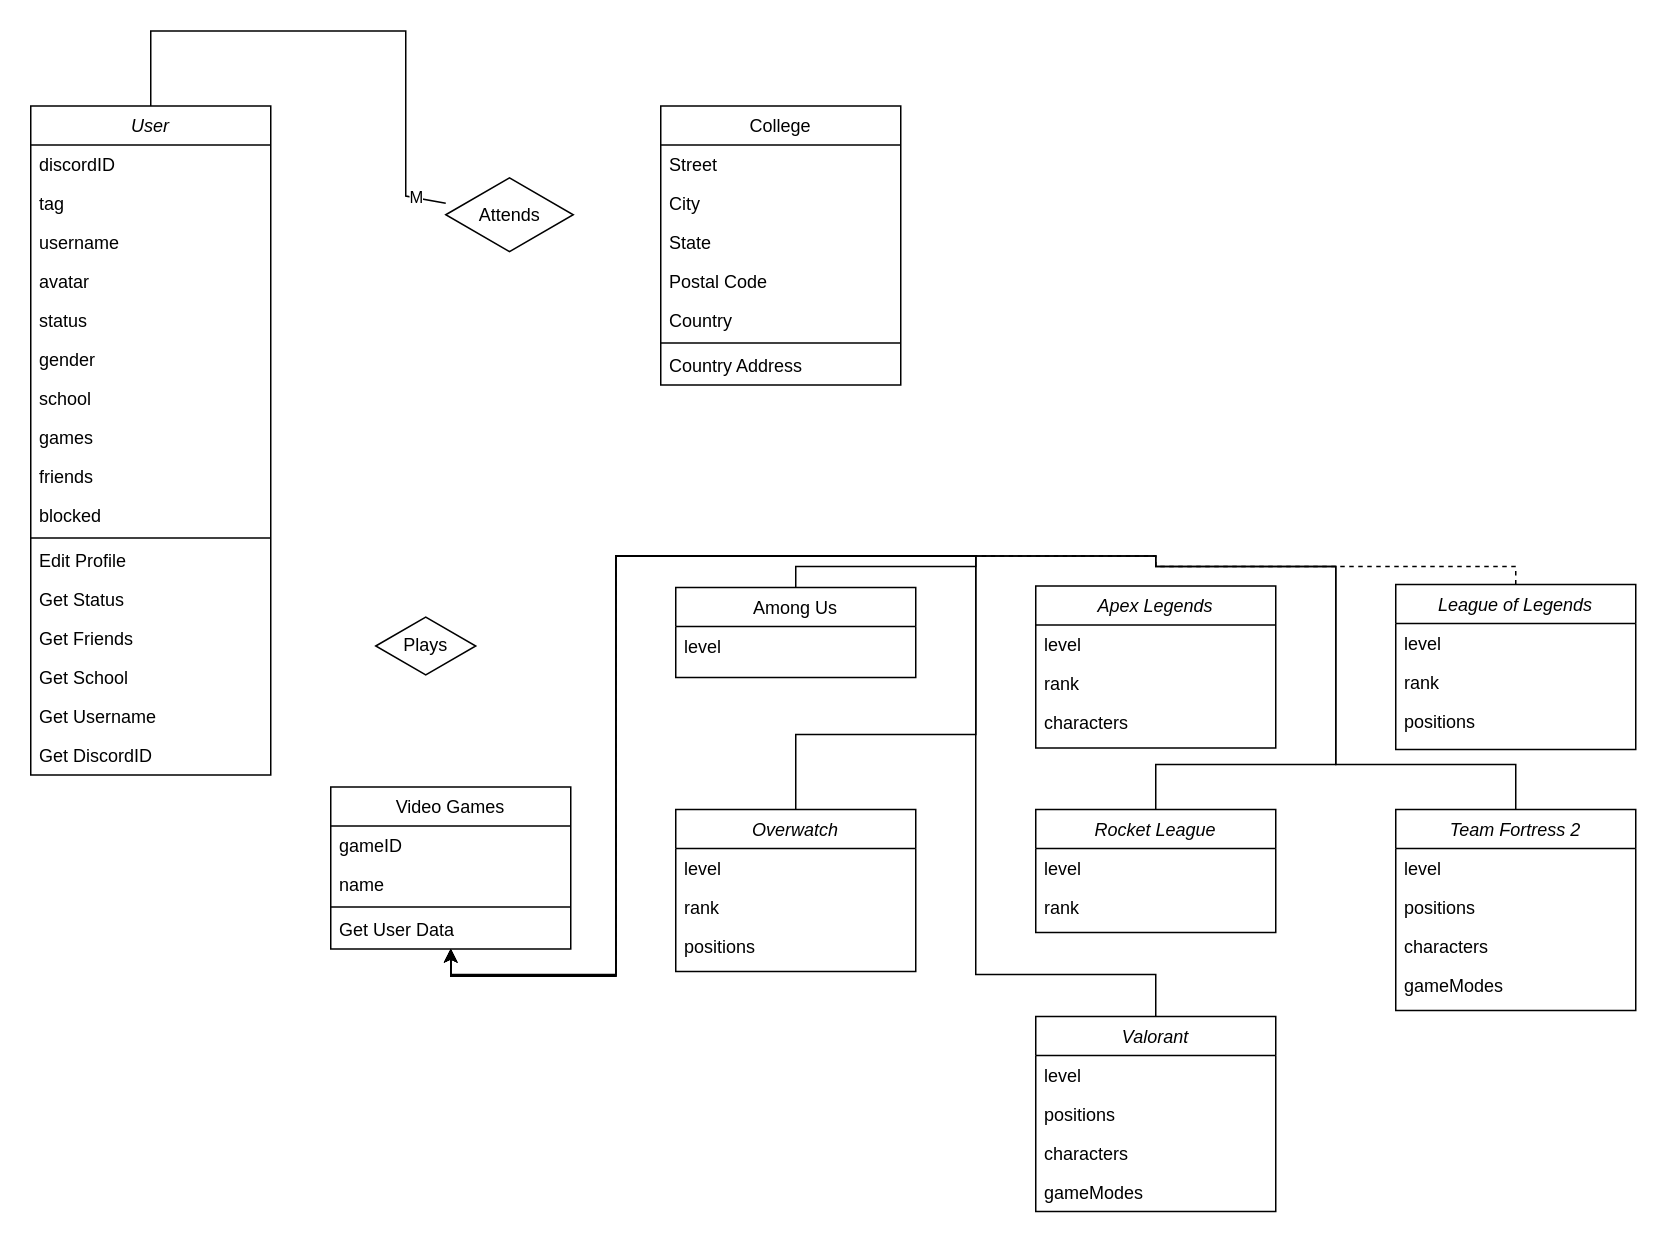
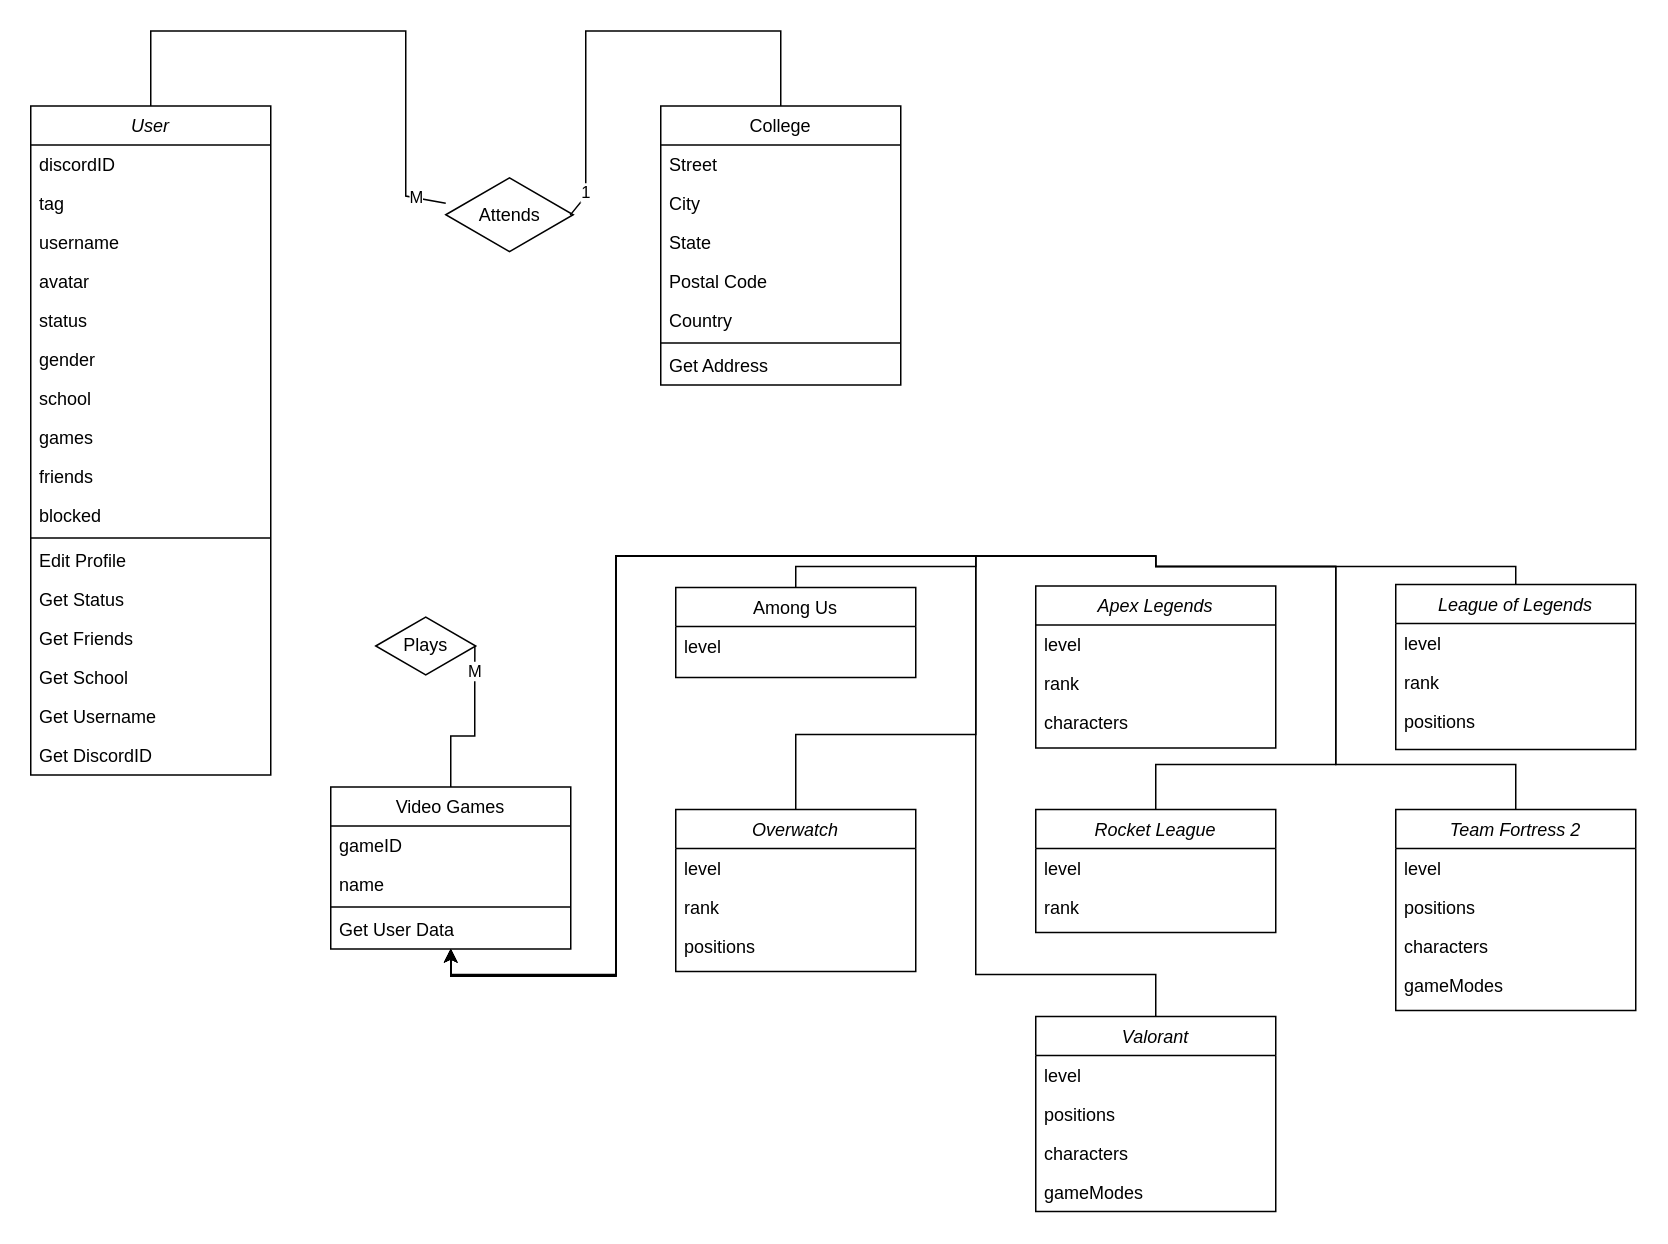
none -> (626, 31)
(742, 366) -> (722, 366)
(1434, 566) -> (1434, 566)
none -> (475, 729)
